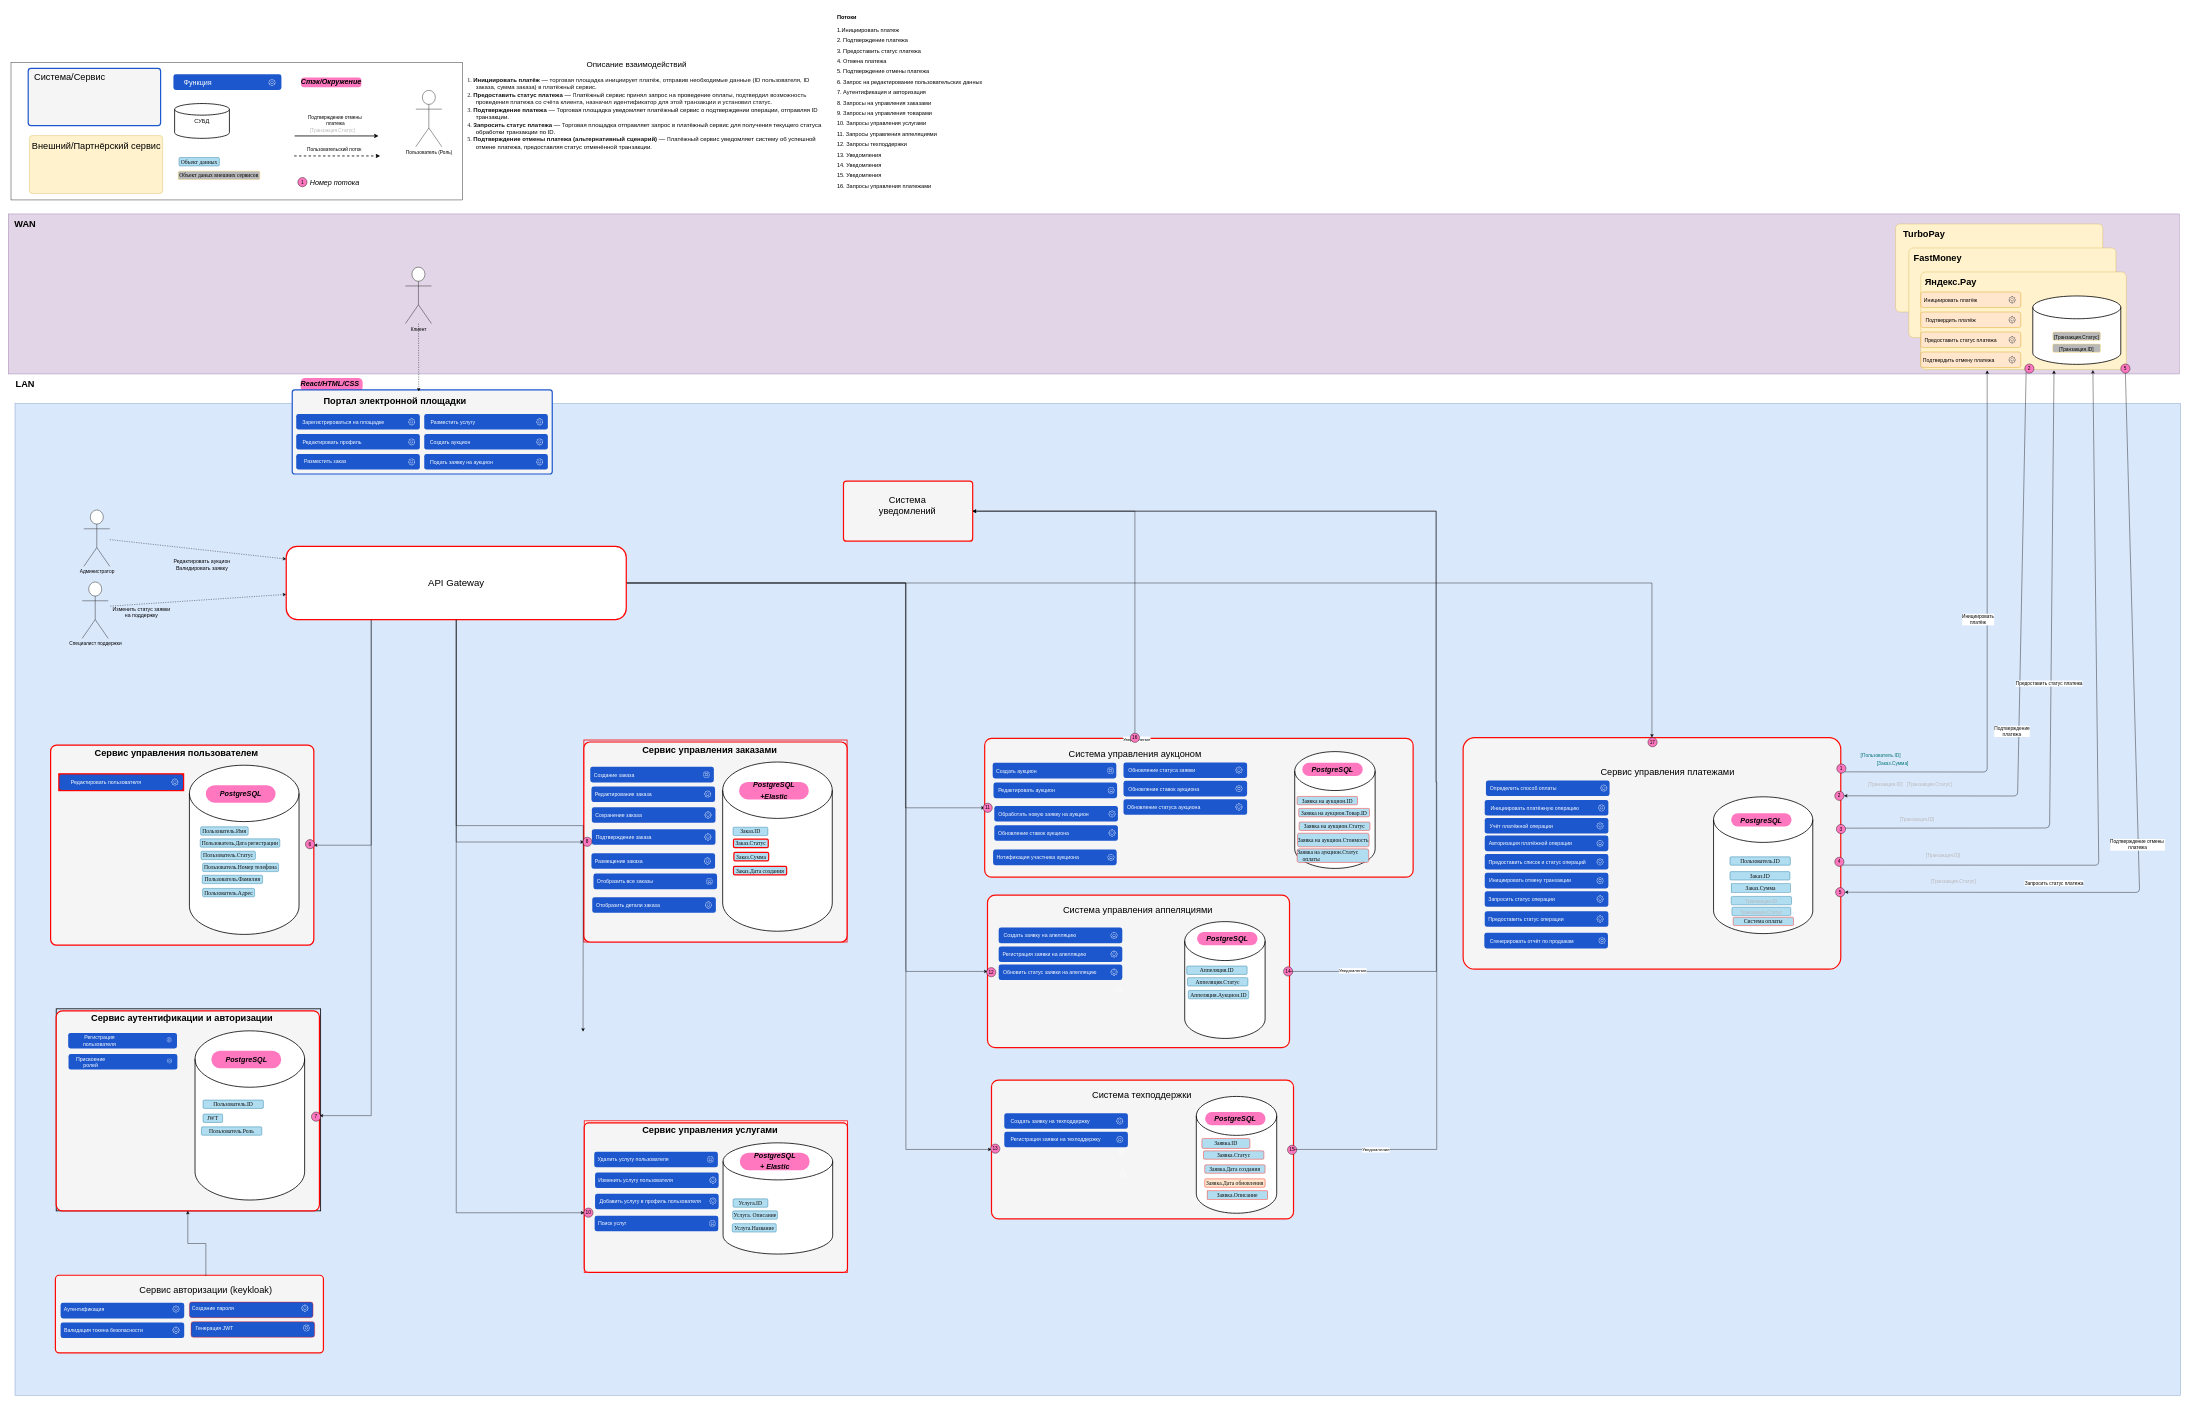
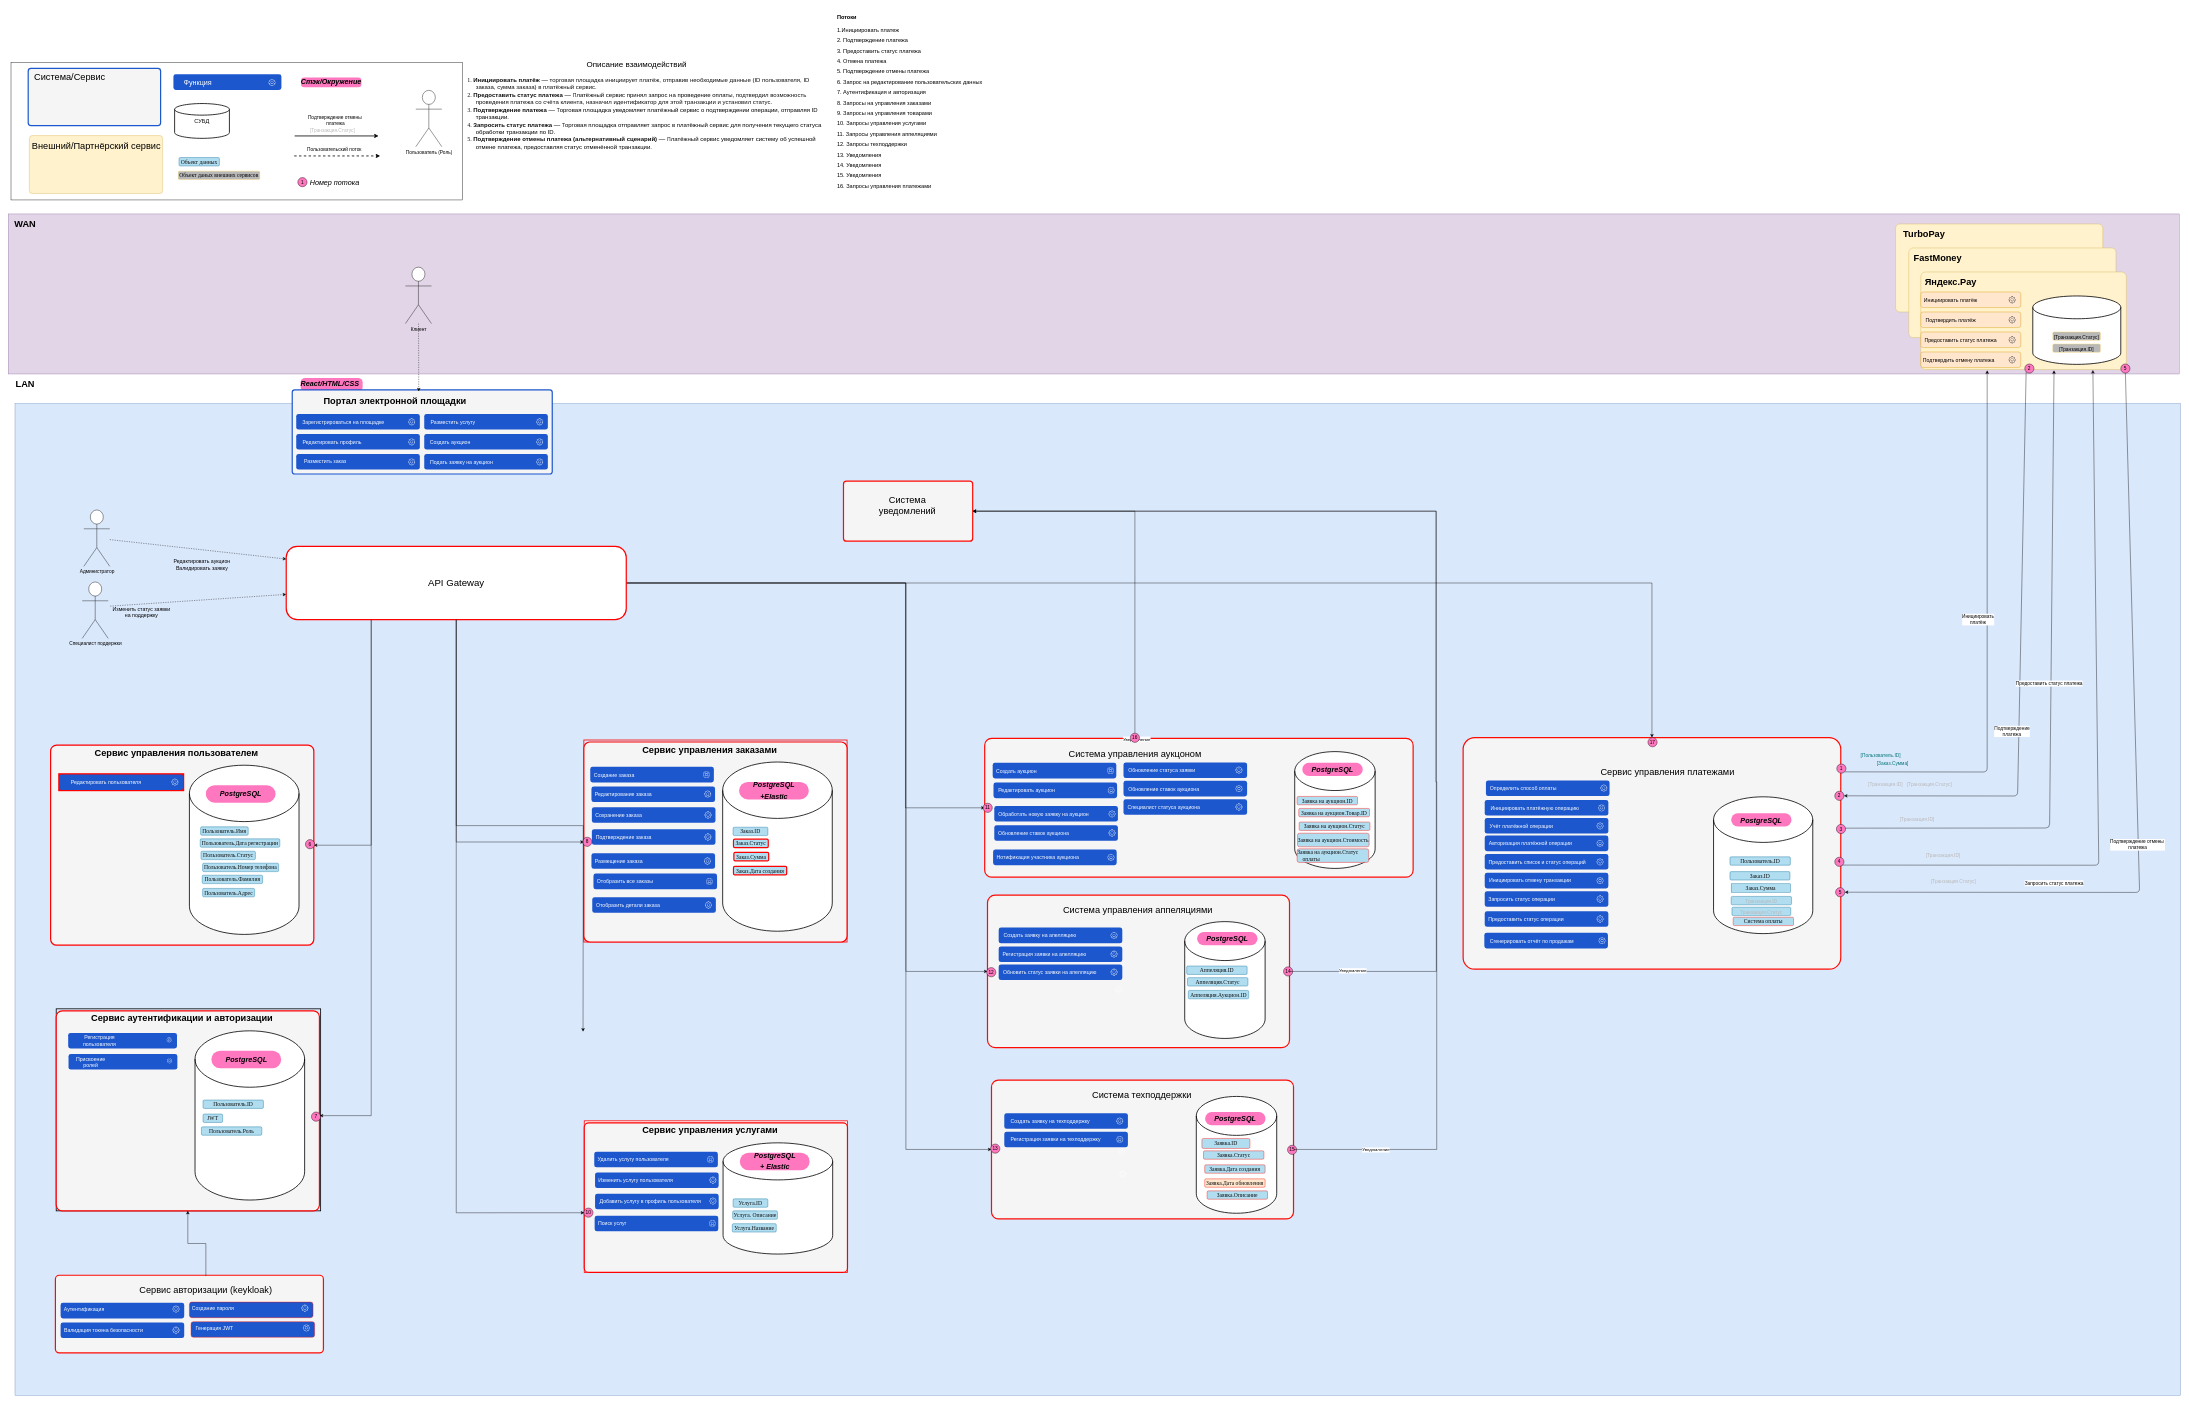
(1164, 807) -> (1164, 807)
(1237, 1195) -> (1237, 1195)
